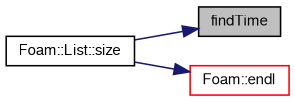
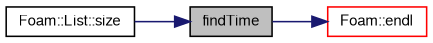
(154, 66) -> (292, 22)
